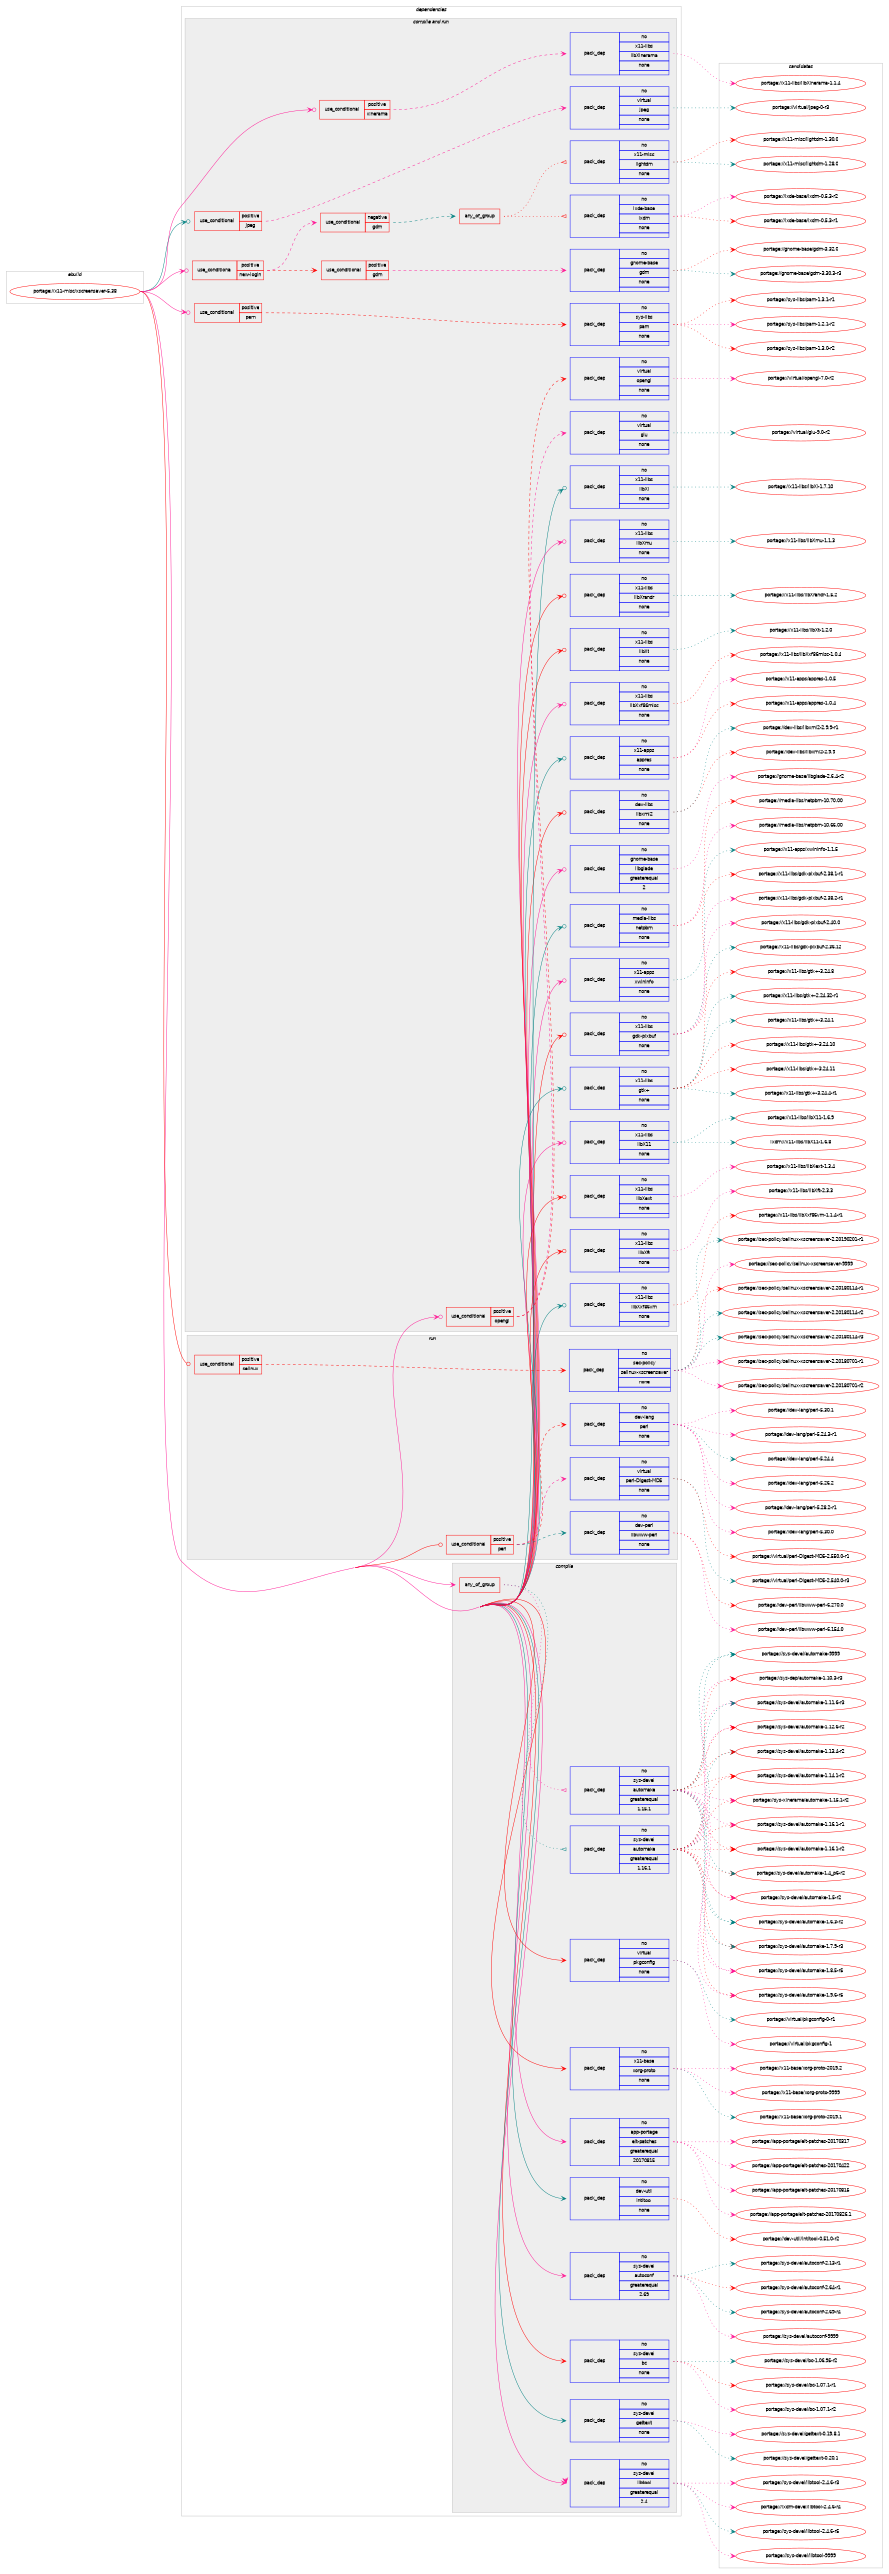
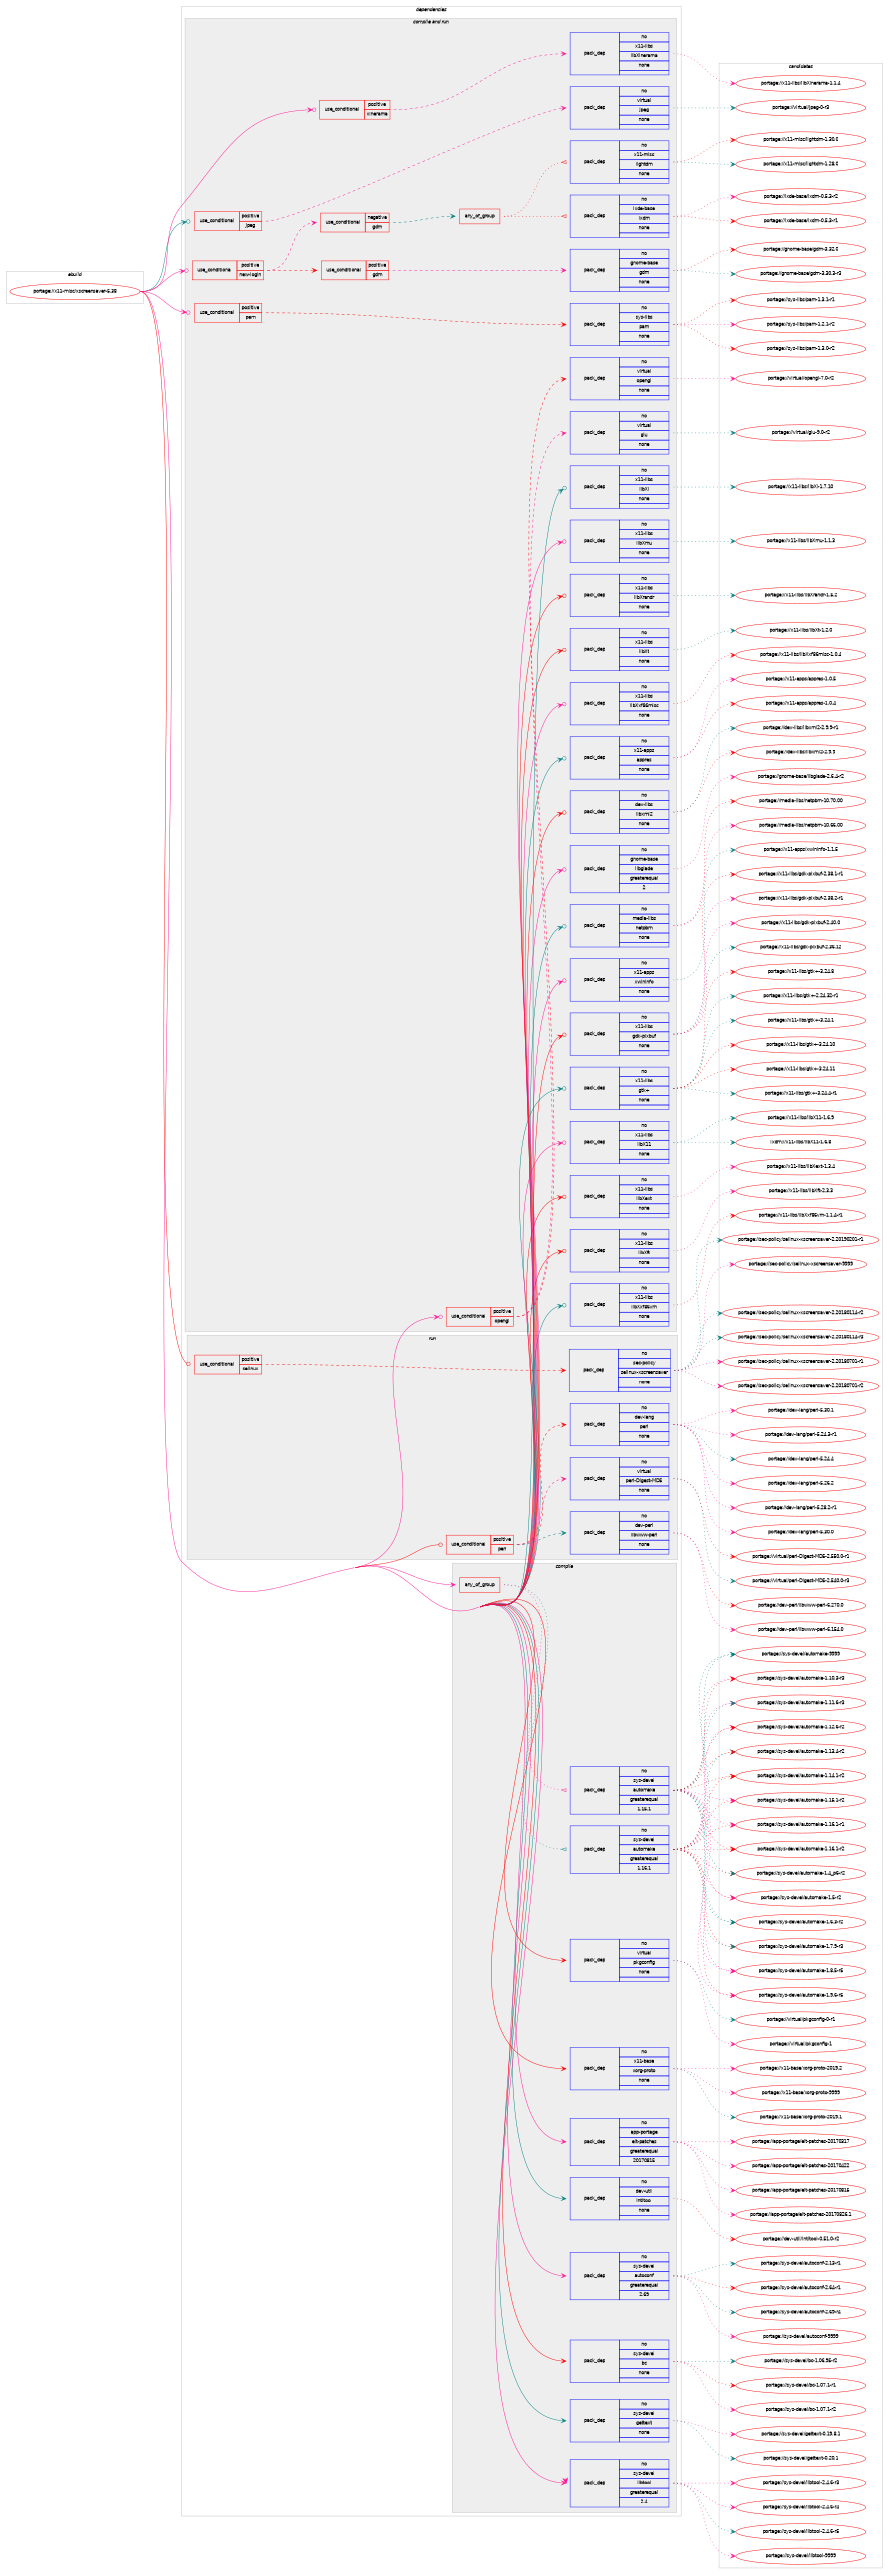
(801, 1289) -> none
(801, 1679) -> (801, 1679)
(801, 1801) -> (801, 1801)
(801, 2507) -> (801, 2507)
